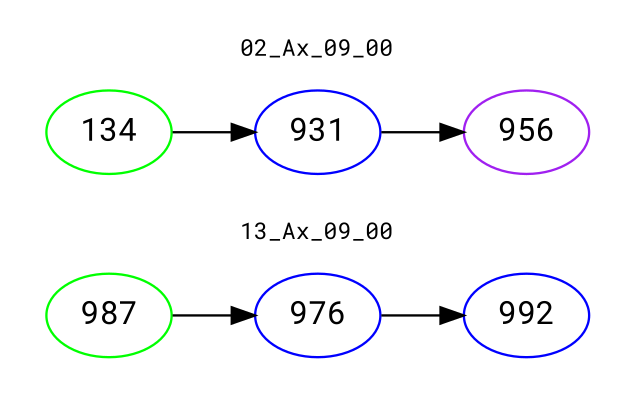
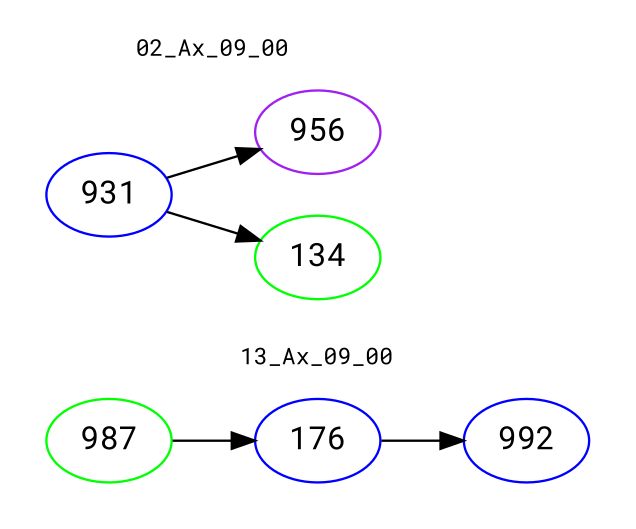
(202, 132) -> (202, 223)
(318, 315) -> (318, 441)
